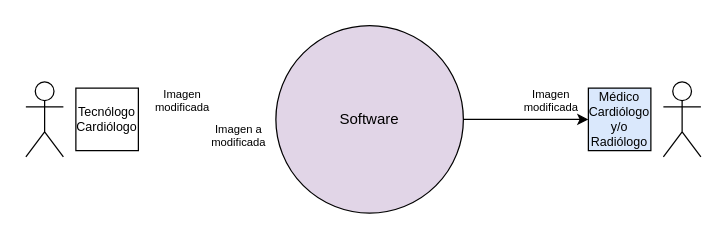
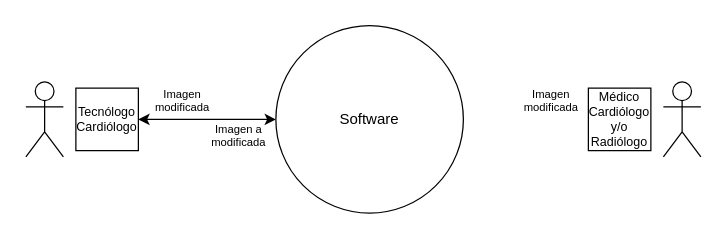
none -> (206, 119)
(369, 119) -> (369, 119)
(521, 119) -> none
(619, 119) -> (619, 119)
